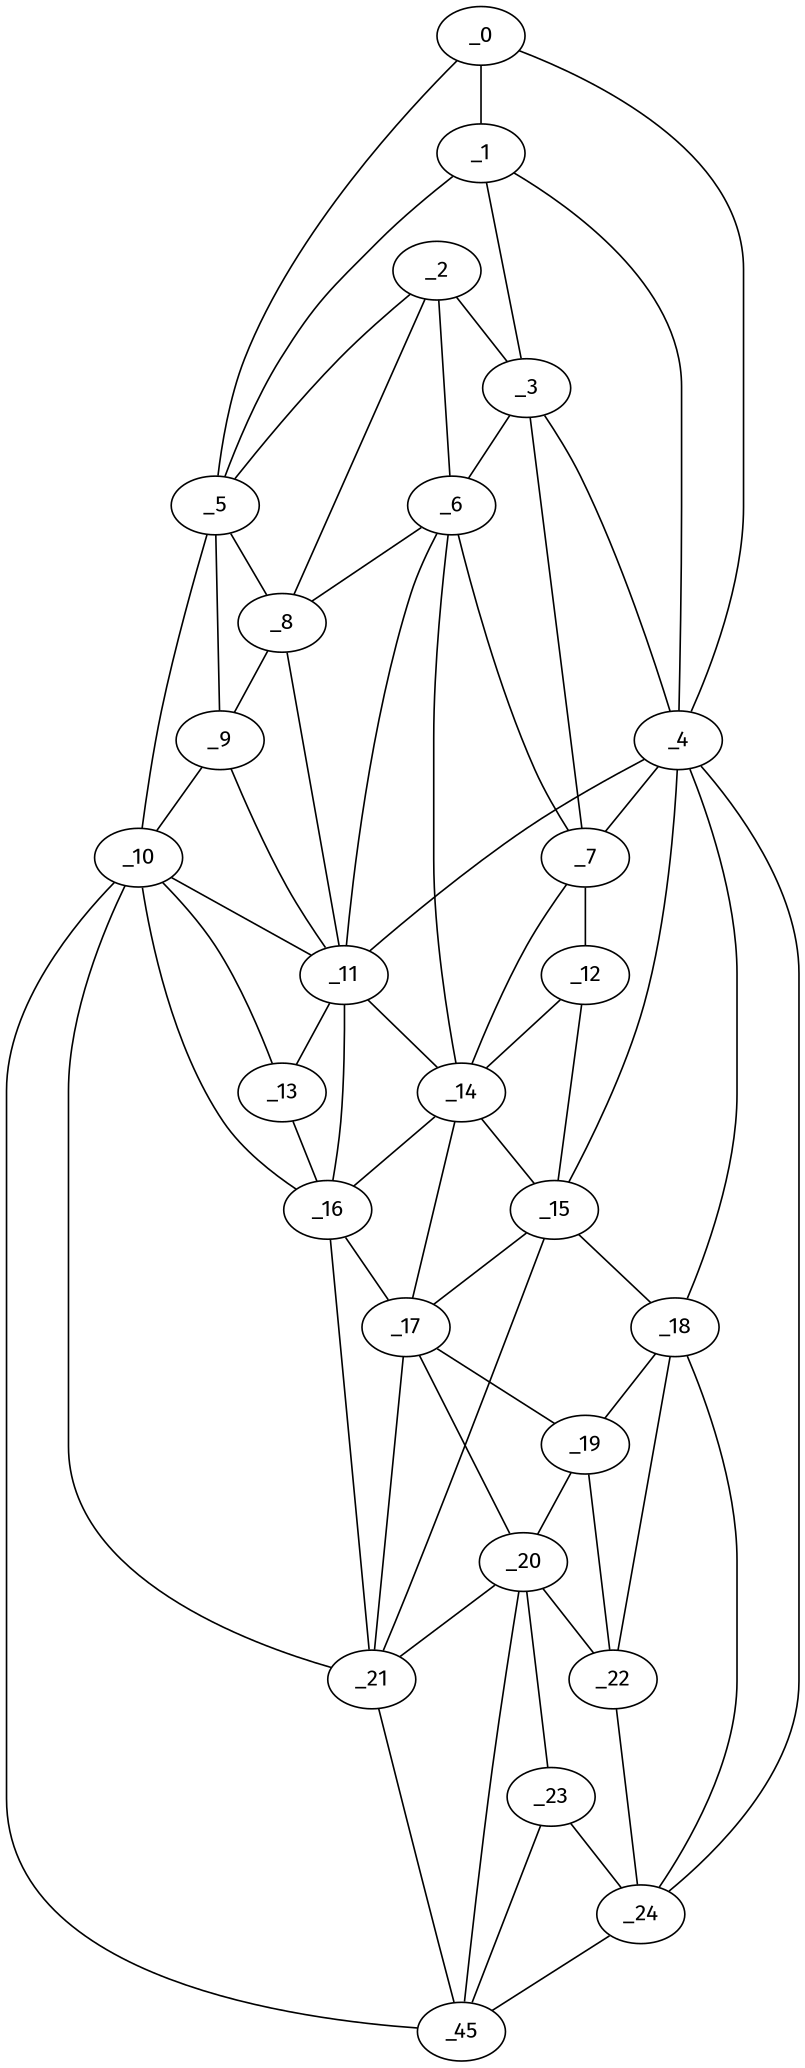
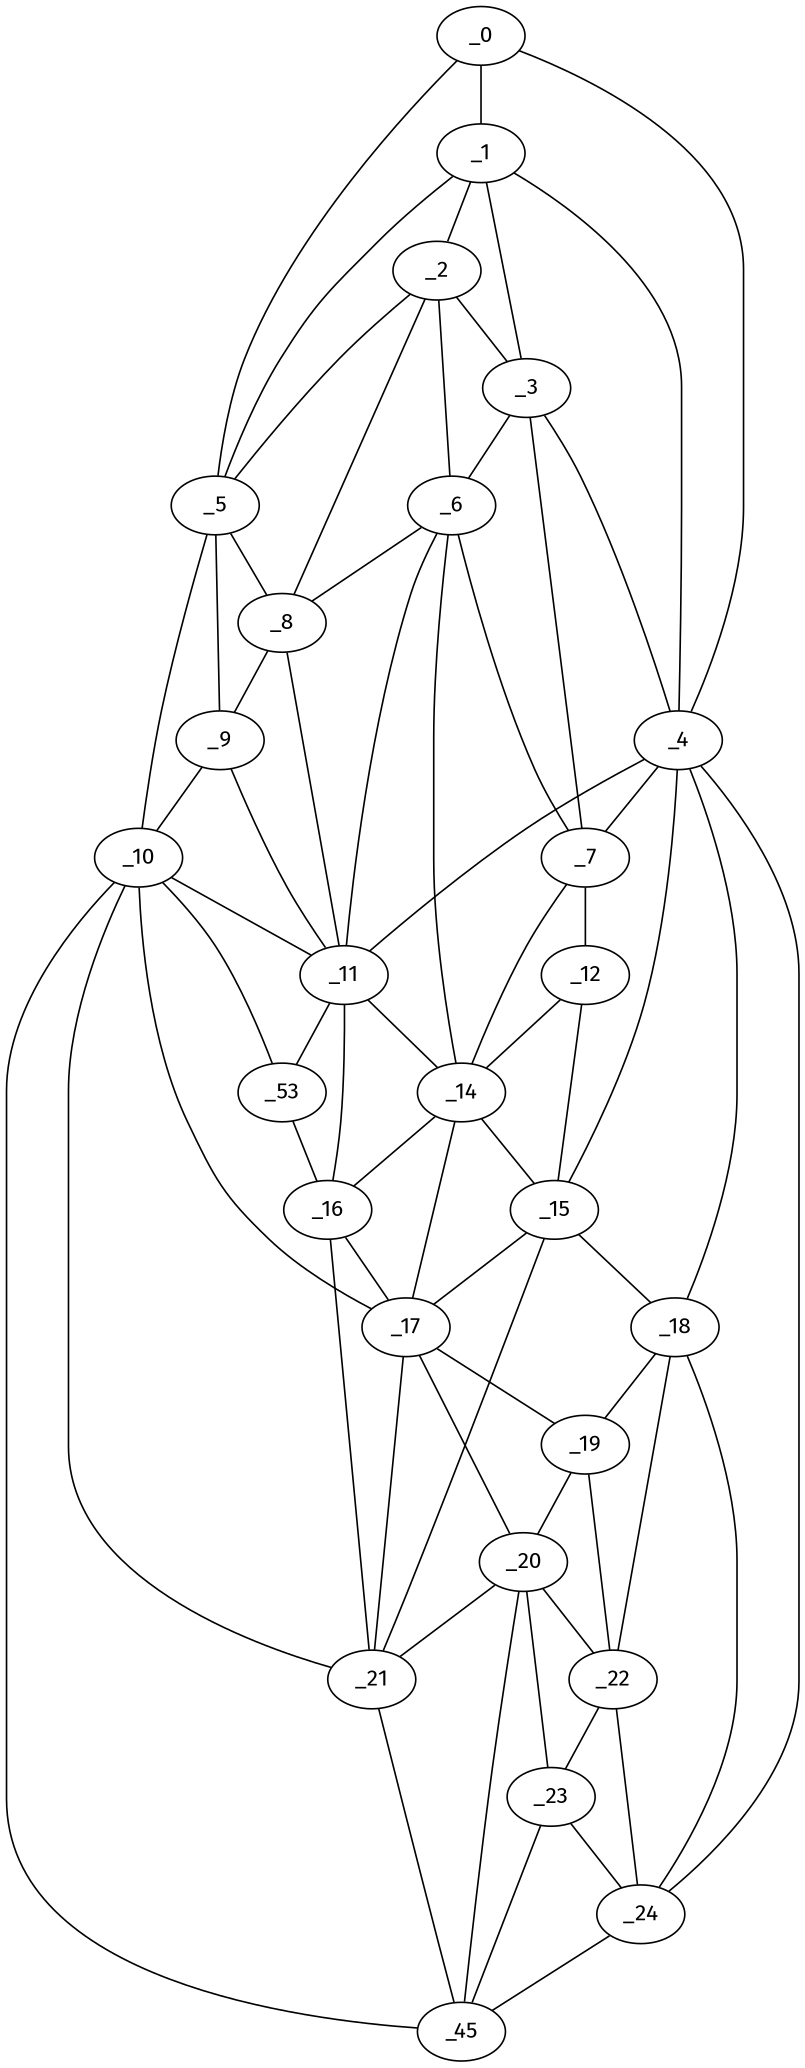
none -> (459, 212)
(188, 1056) -> (193, 1134)
(282, 1092) -> (282, 1092)
none -> (582, 1738)
